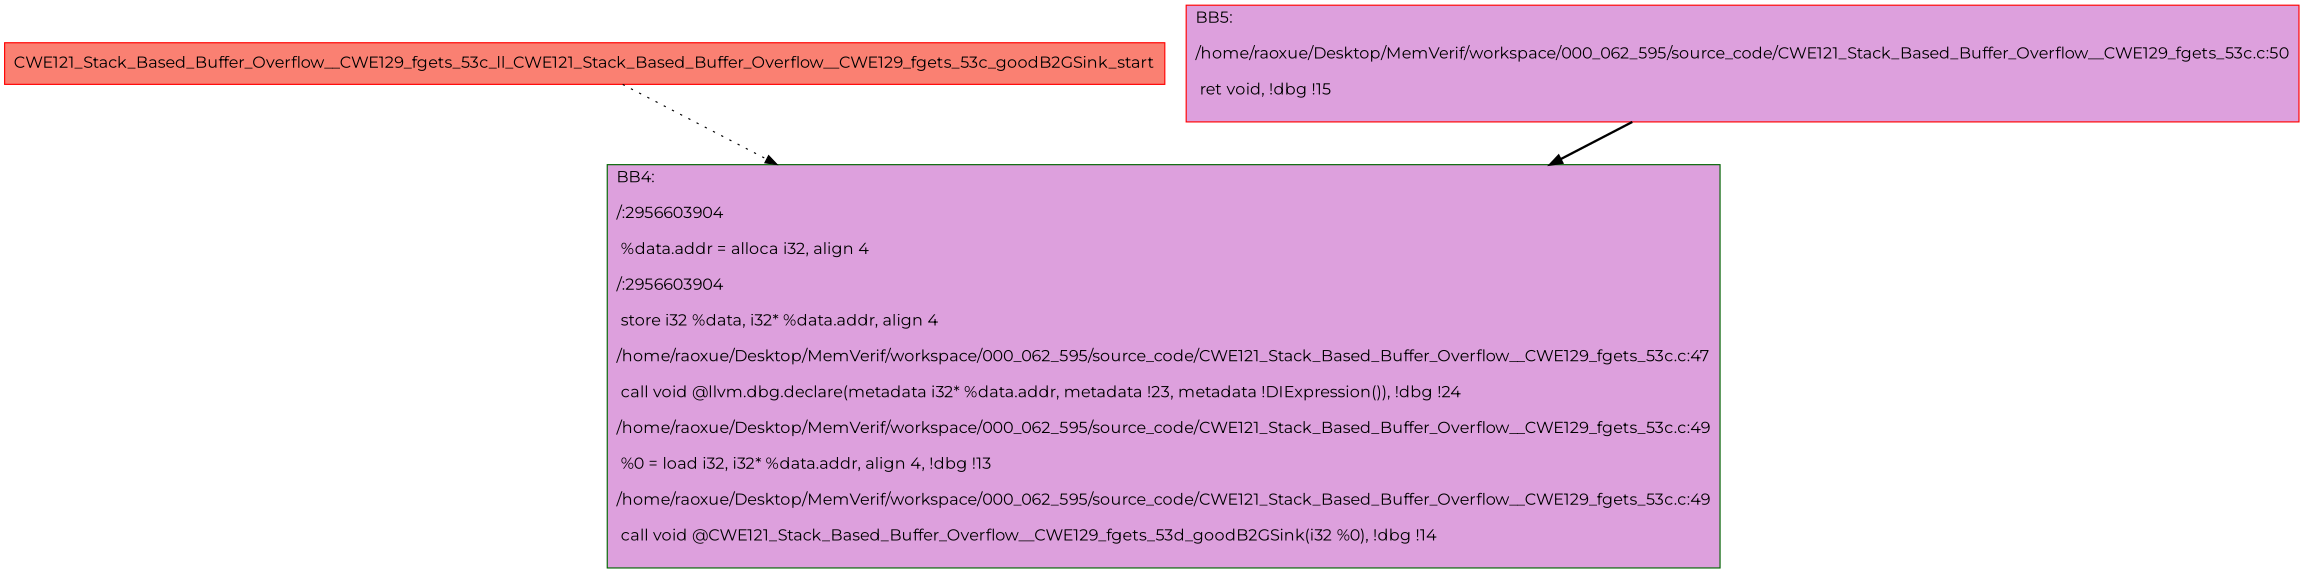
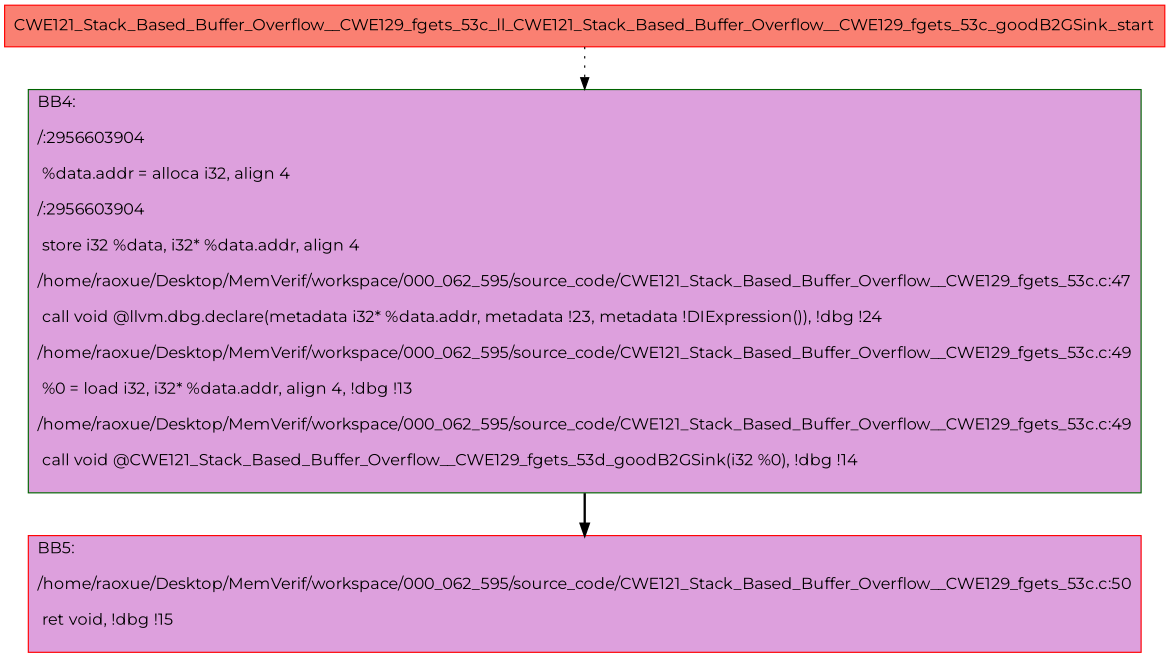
(1596, 141) -> (585, 508)
